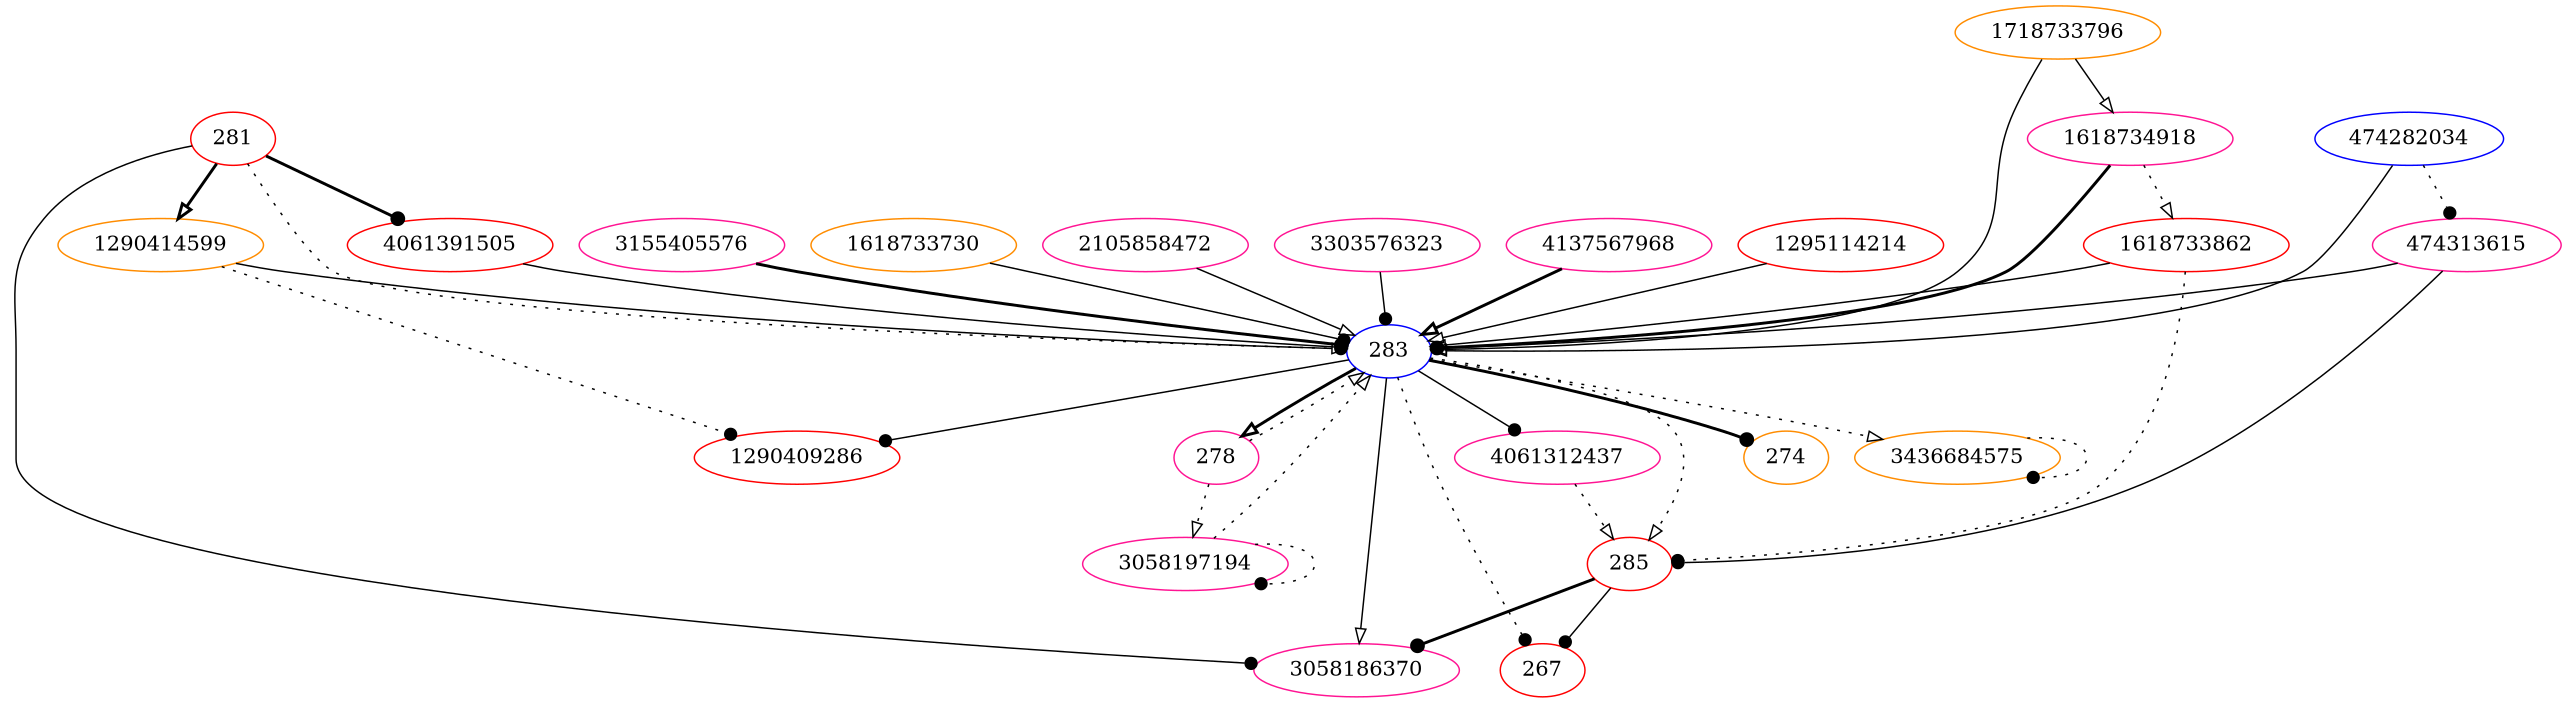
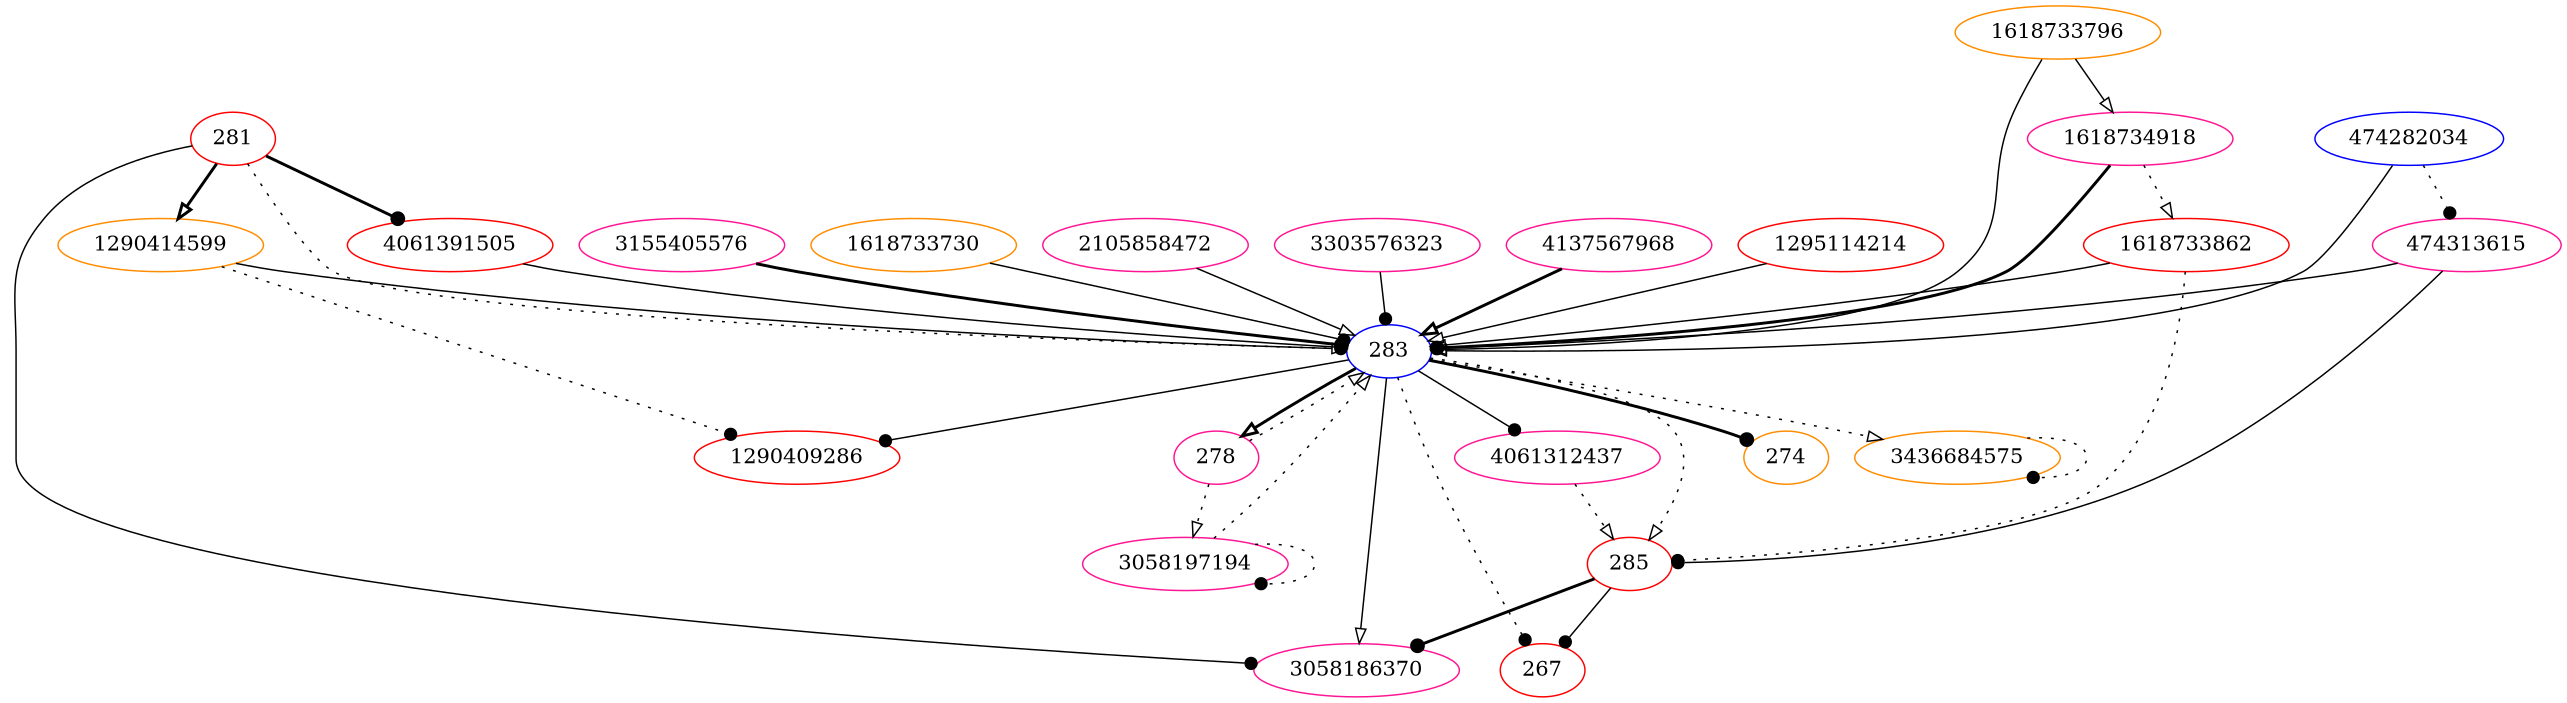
(2058, 32) -> (2058, 32)
